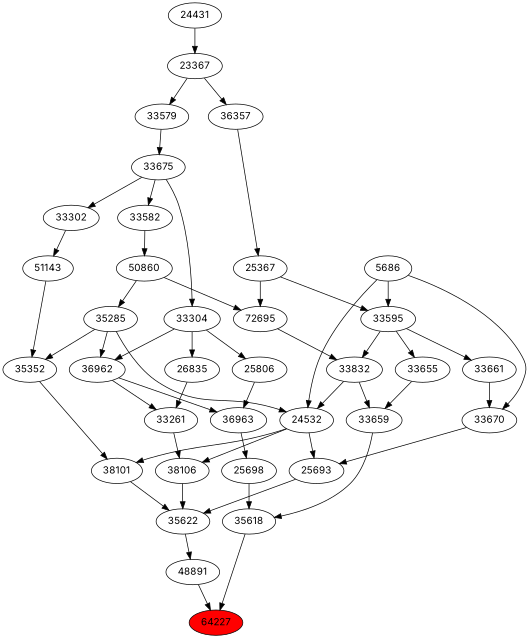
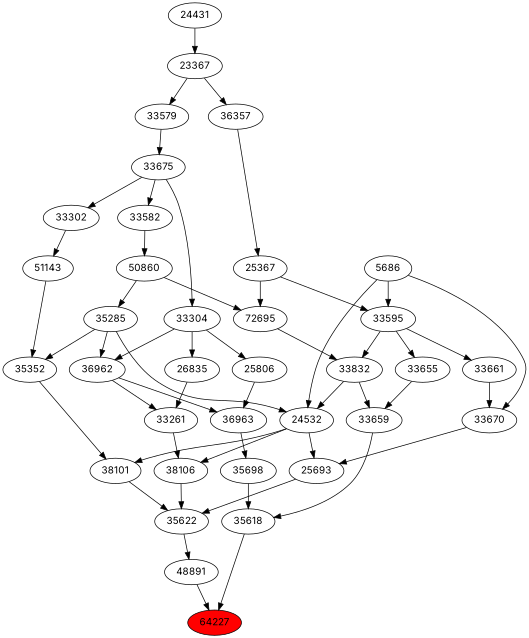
(249, 471) -> (248, 471)
